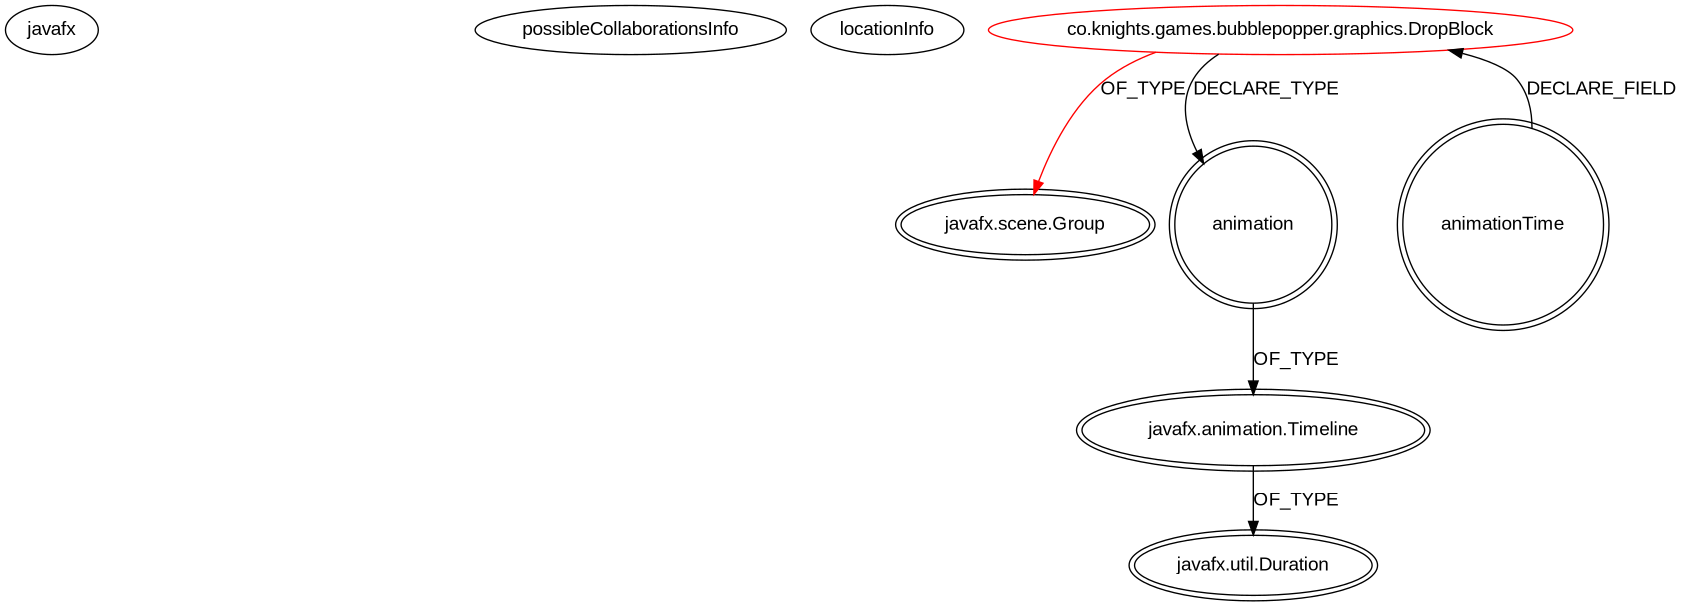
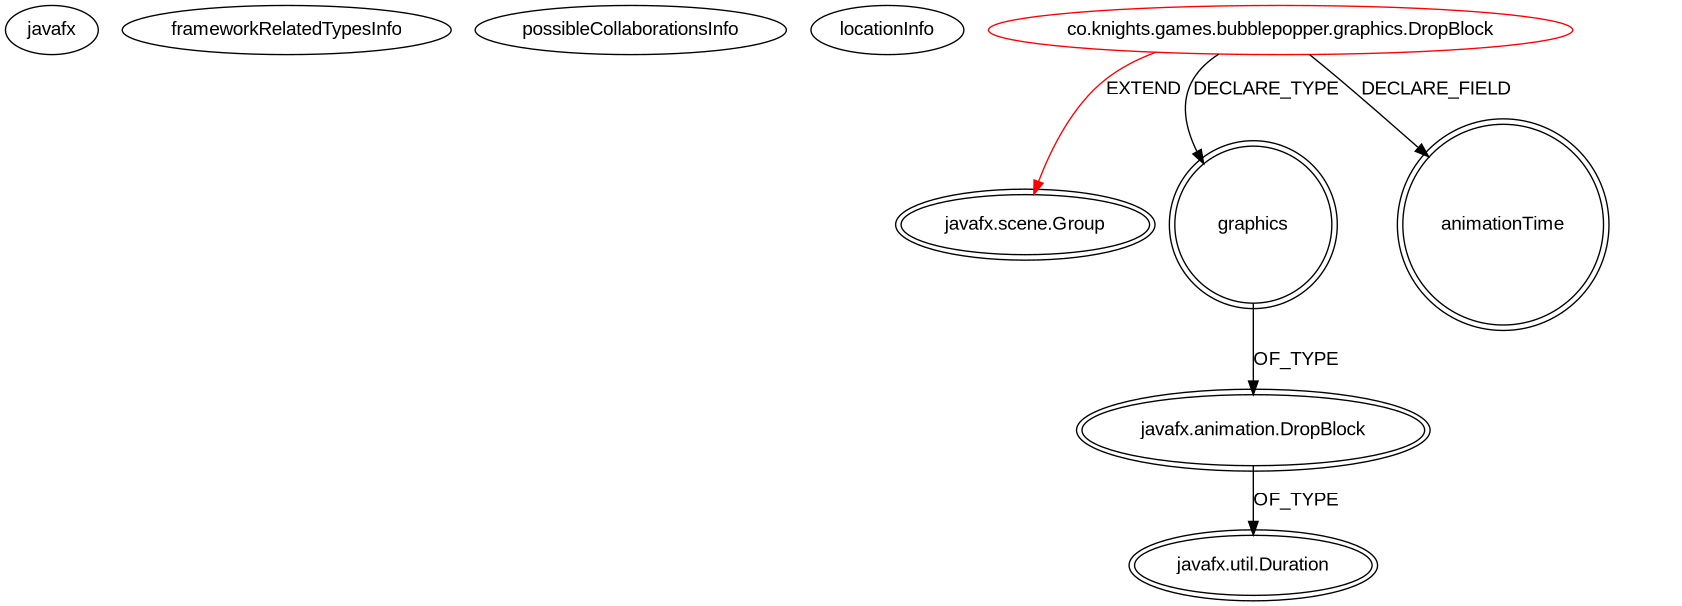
none -> (287, 30)
(1514, 76) -> (1364, 100)
(1143, 89) -> (1143, 89)
(1253, 225) -> (1253, 225)
(1253, 430) -> (1253, 430)
